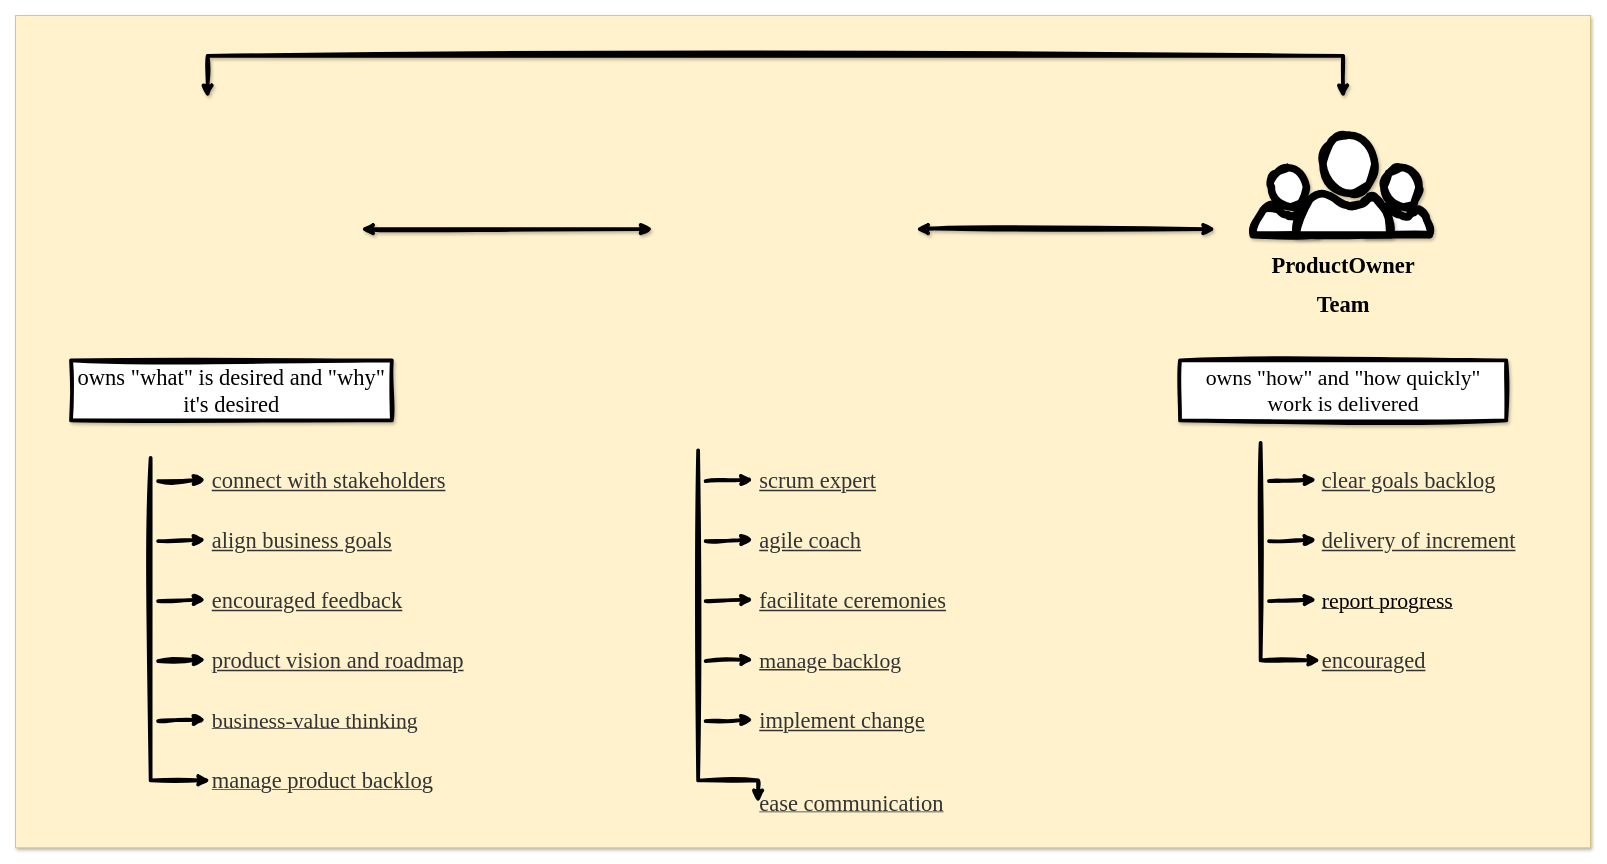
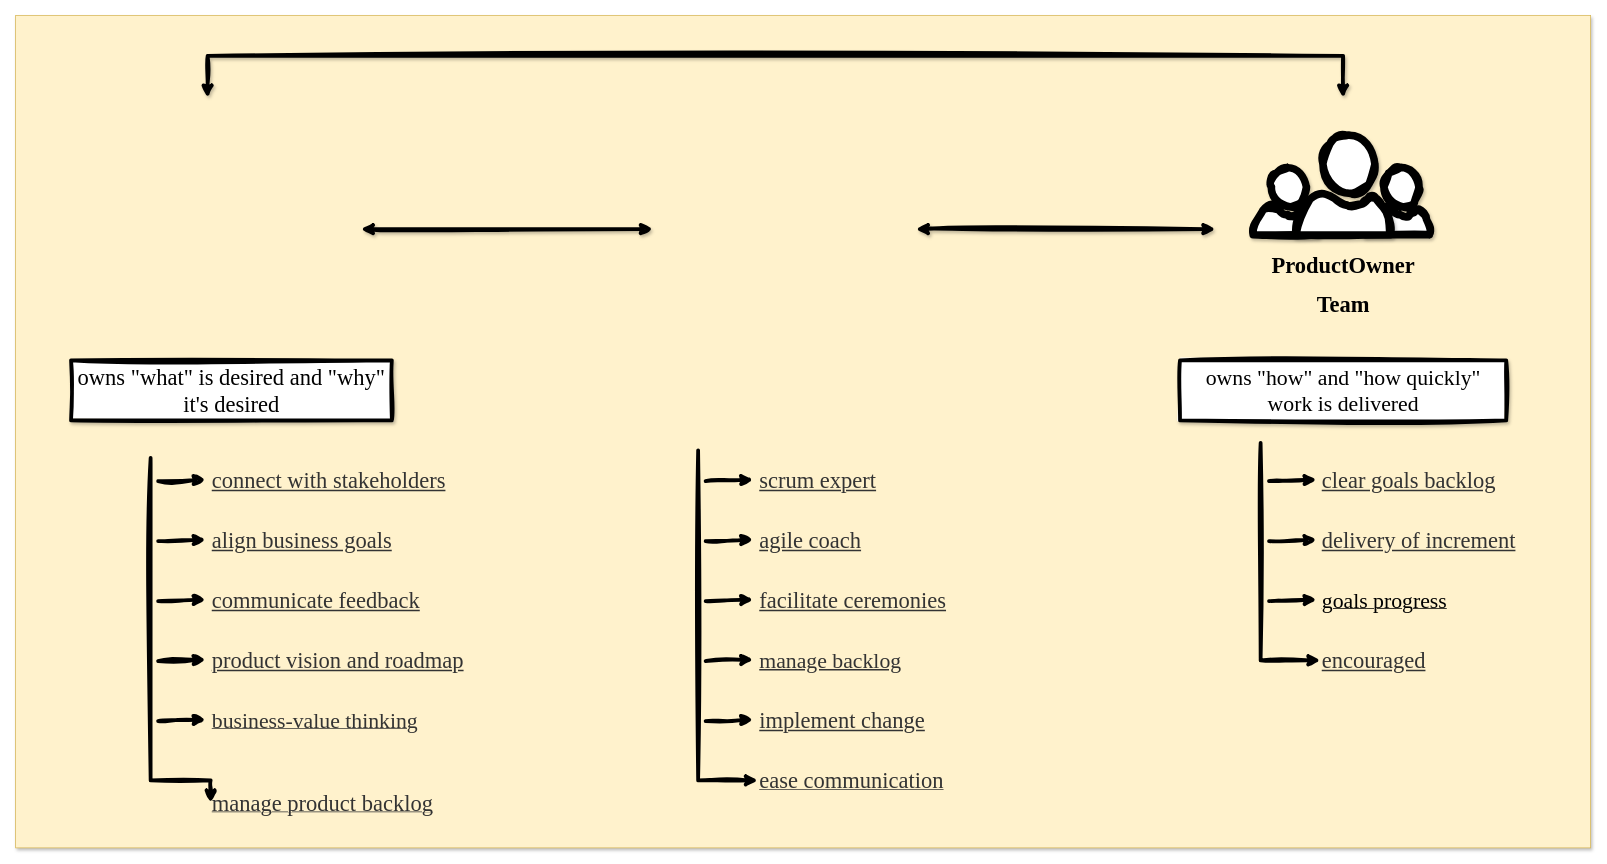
(259, 600) -> (260, 600)
(1359, 600) -> (1355, 600)
(345, 780) -> (345, 803)
(893, 803) -> (893, 780)
